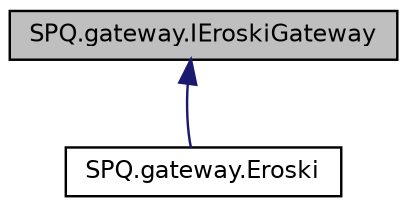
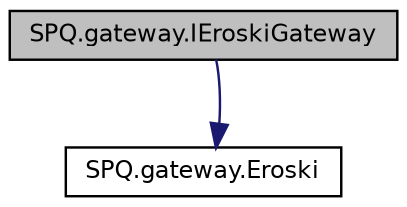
(187, 116) -> (220, 92)
